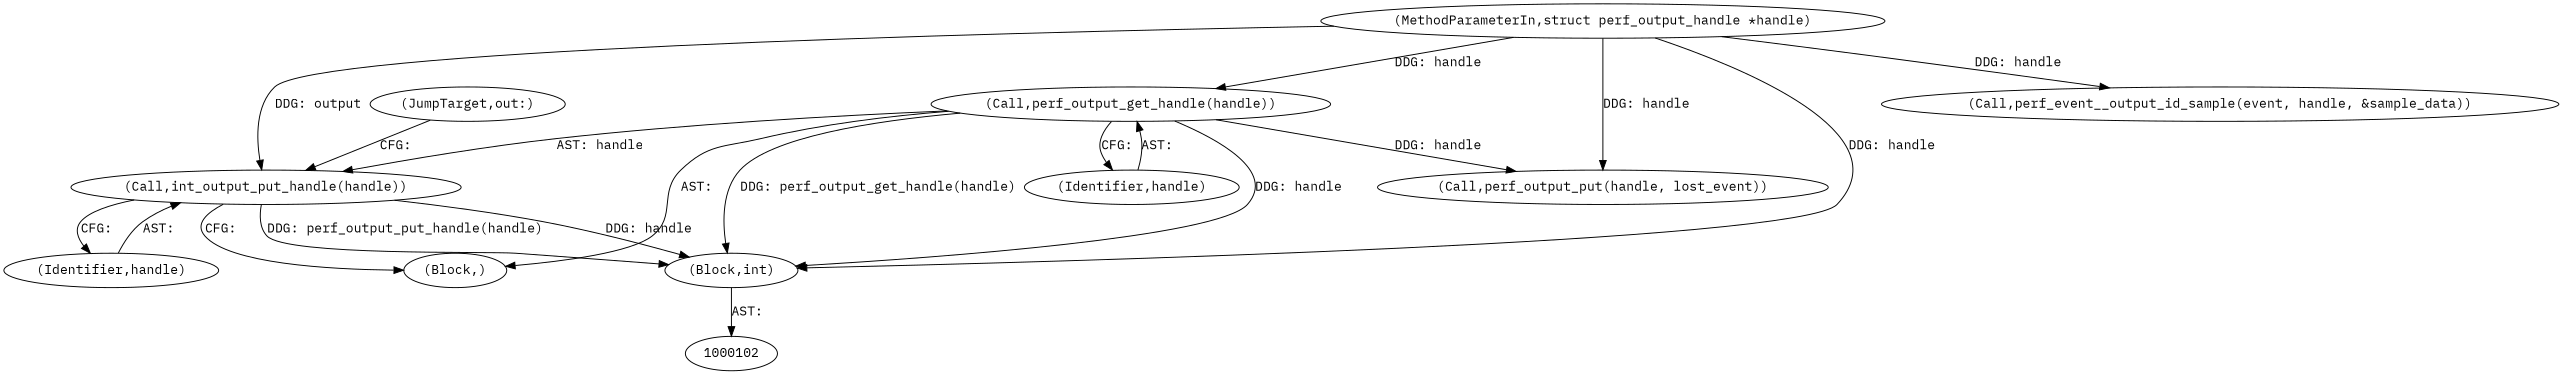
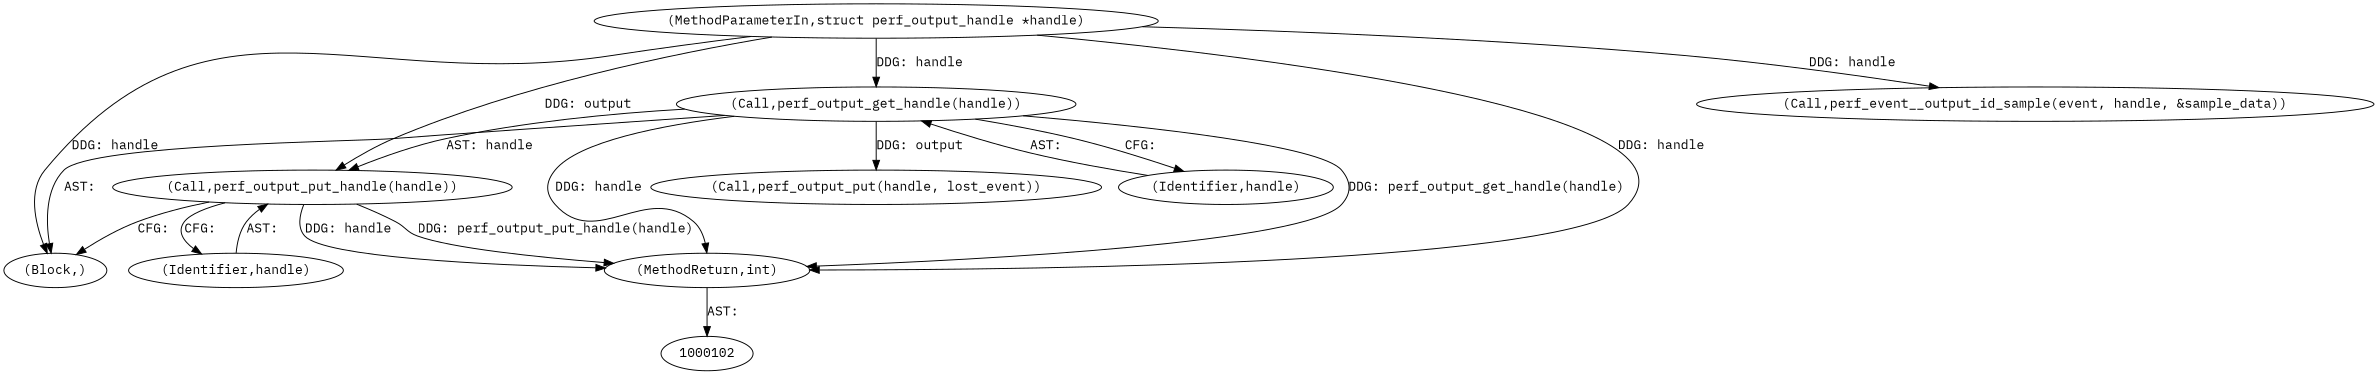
(1603, 99) -> (342, 55)
(468, 104) -> none
(1438, 146) -> (920, 146)
(266, 187) -> (312, 187)
(731, 270) -> (707, 270)
